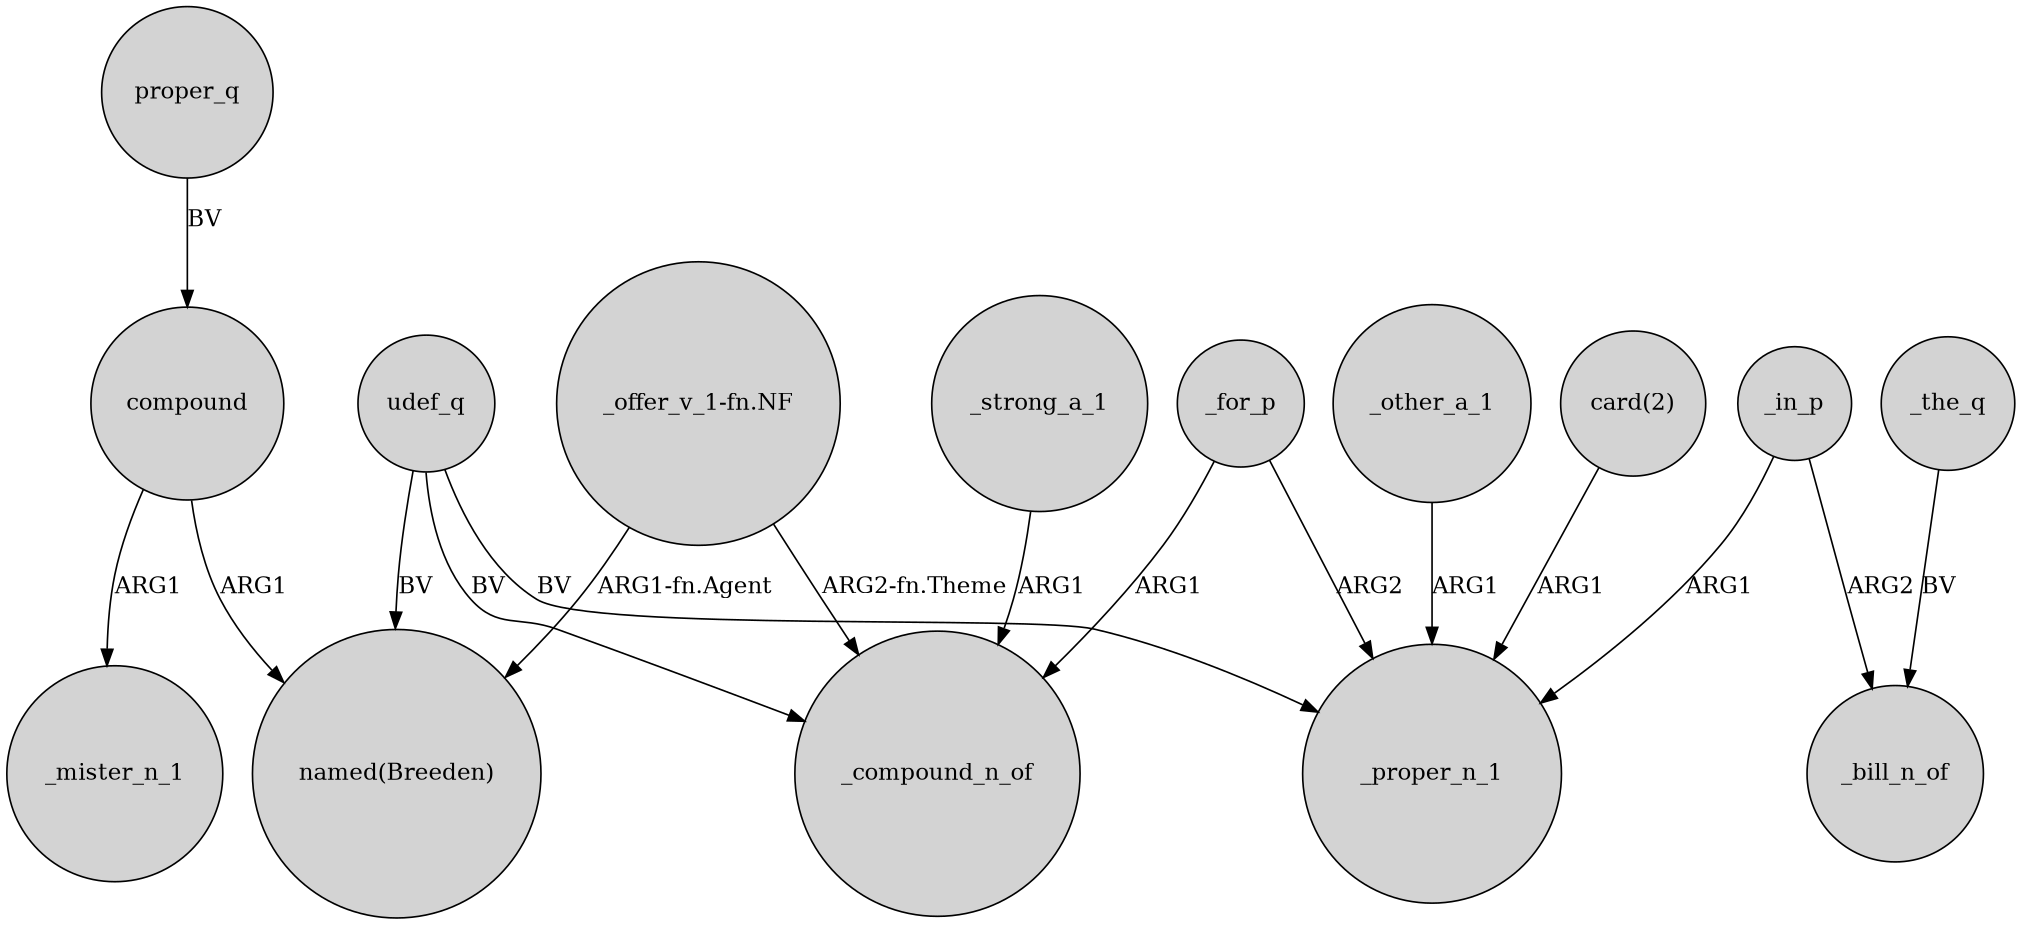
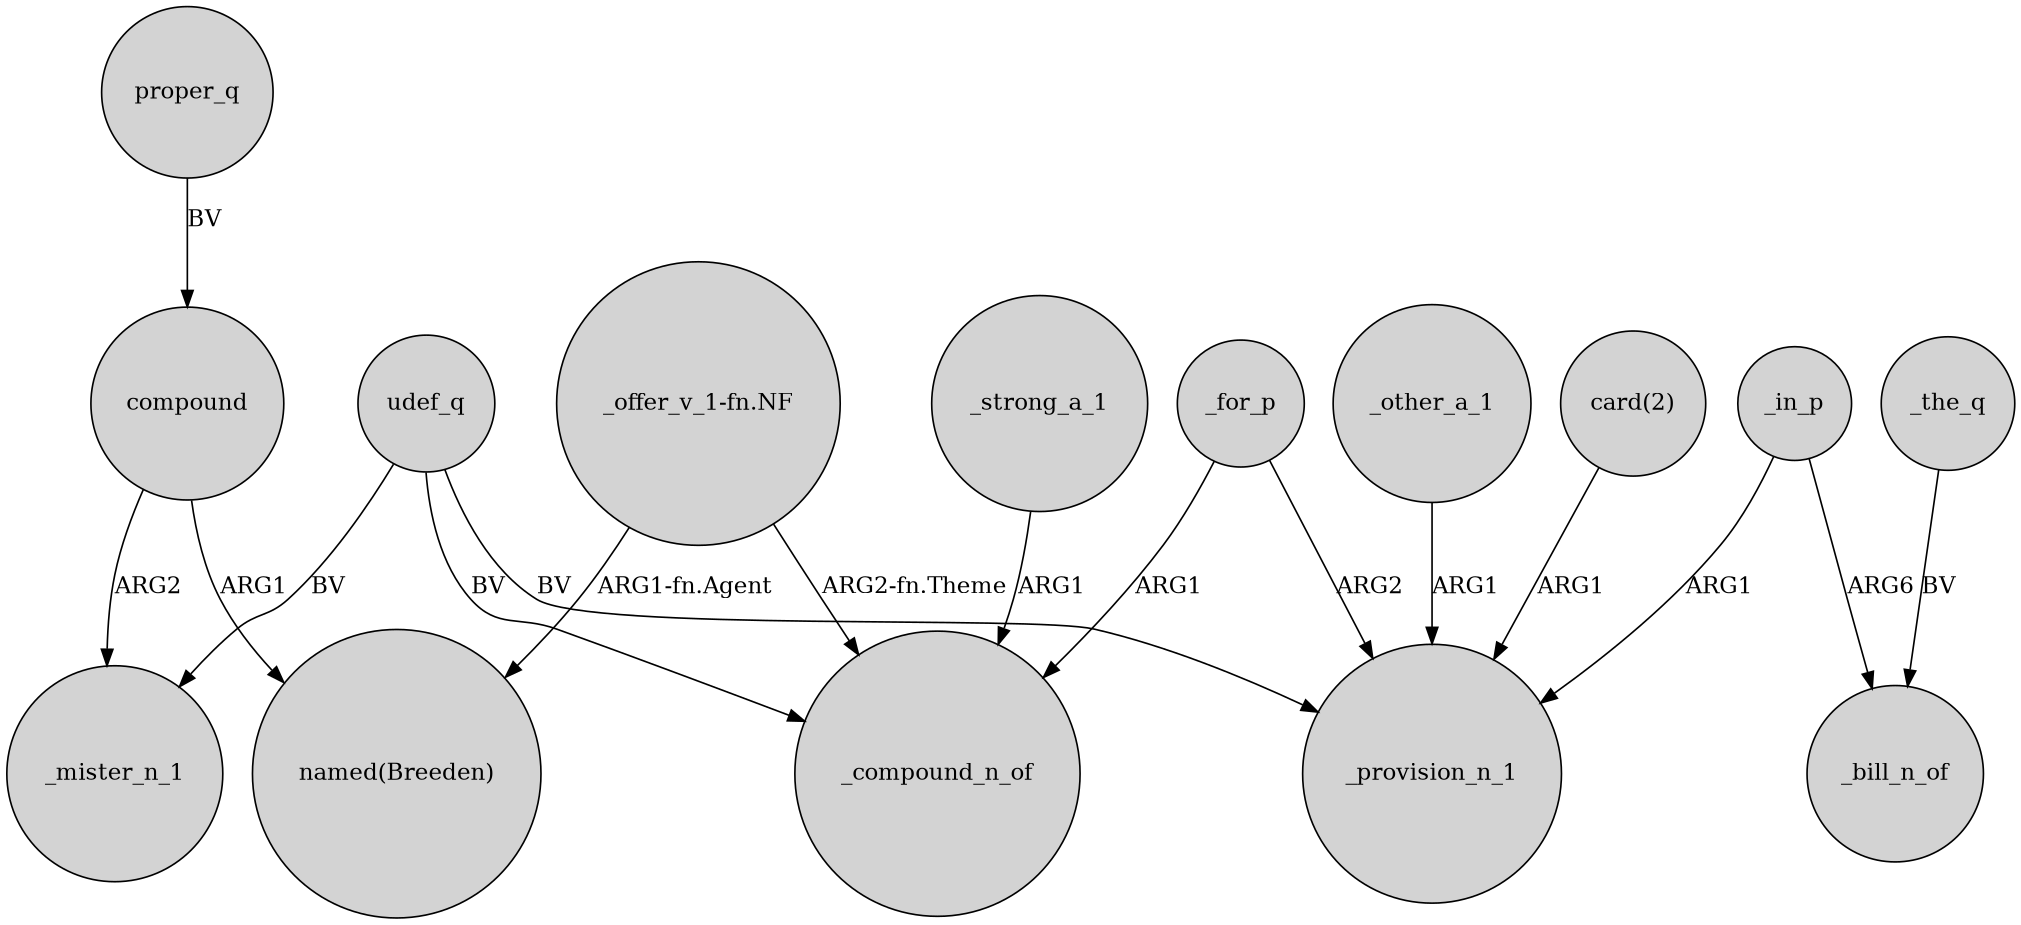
(402, 541) -> (305, 583)
(149, 587) -> (149, 587)
(1881, 587) -> (1881, 587)
(1432, 774) -> (1432, 774)
